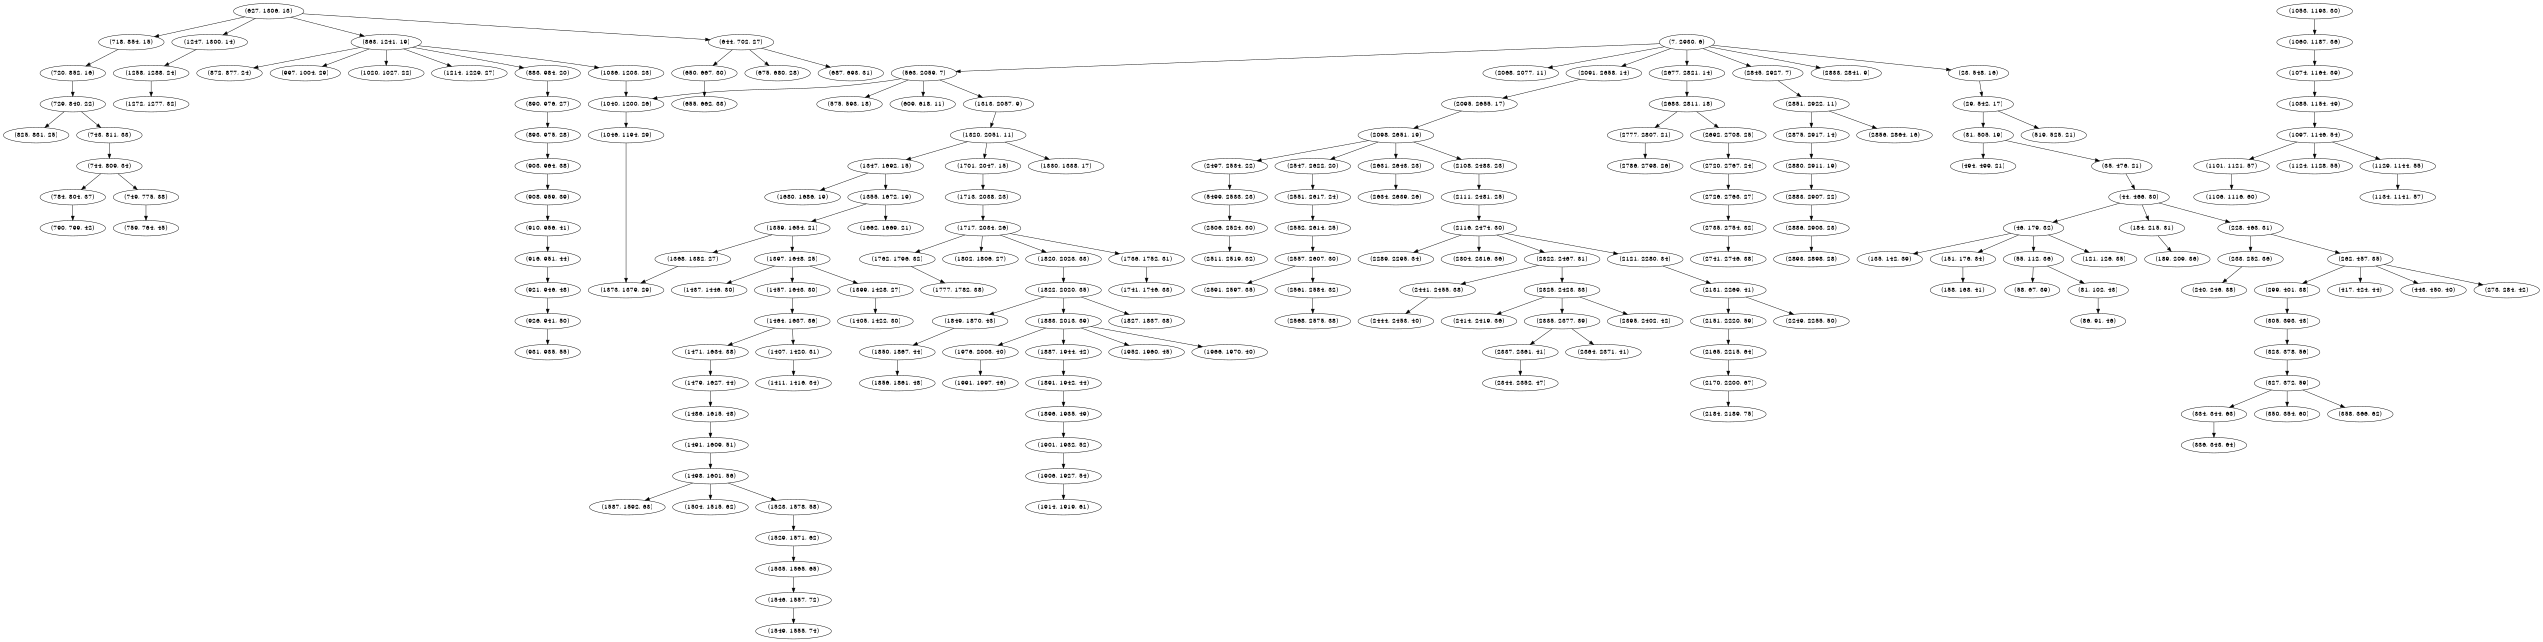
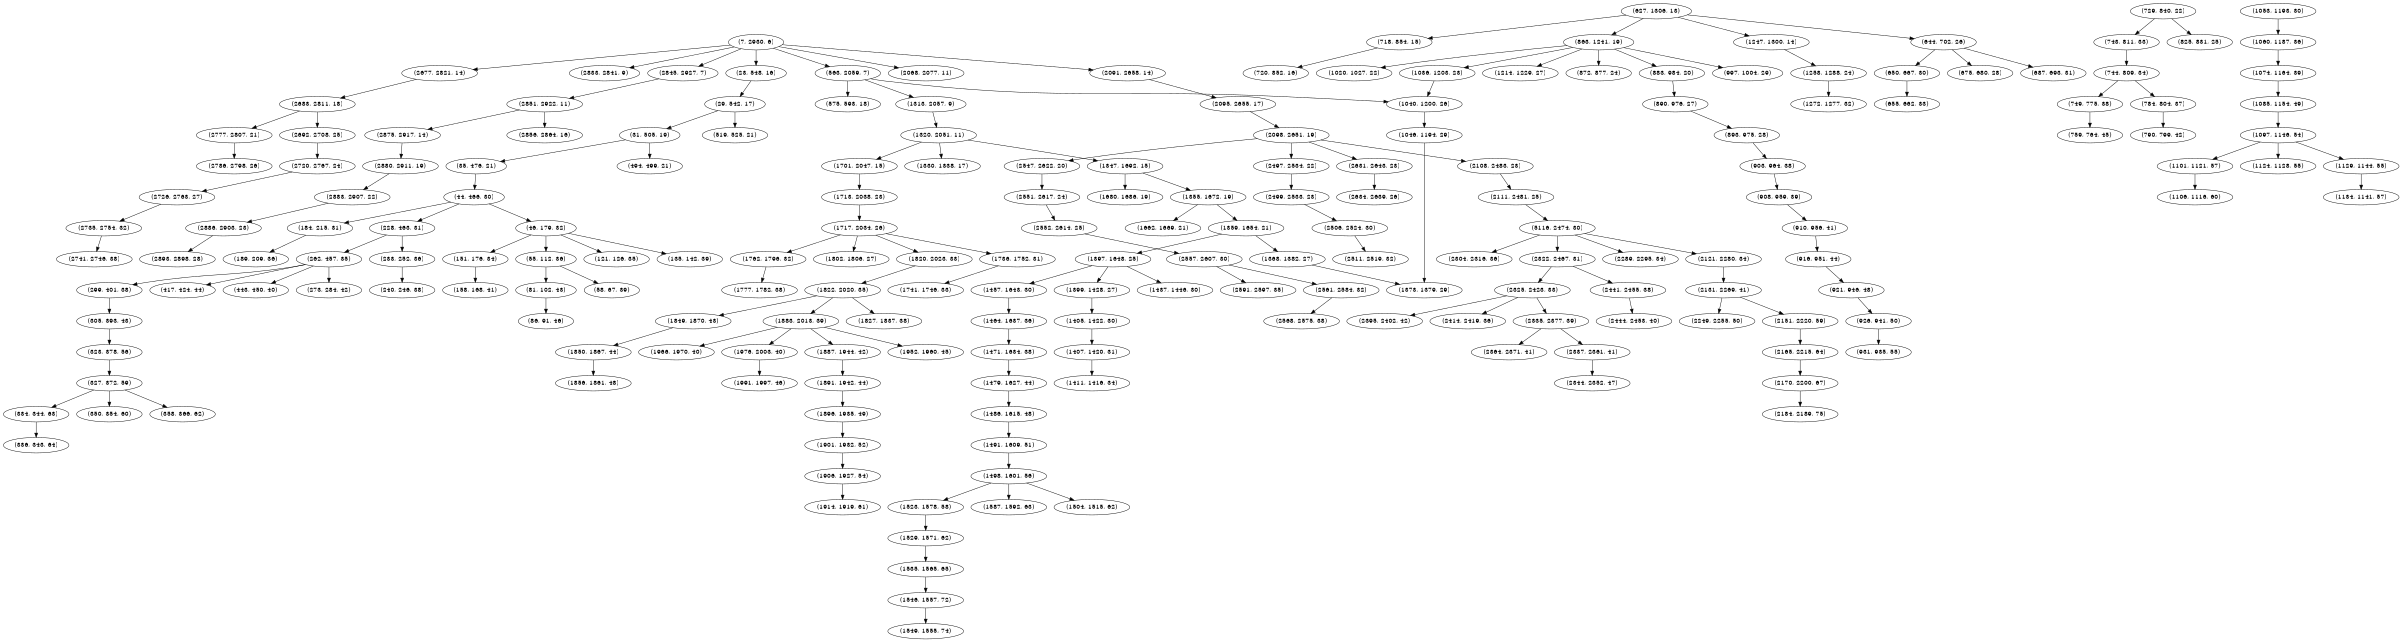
(741, 42) -> (1944, 42)
(73, 87) -> none
(923, 104) -> none
(1230, 197) -> (1291, 197)
(1479, 228) -> (1557, 228)
(793, 335) -> (1092, 335)
